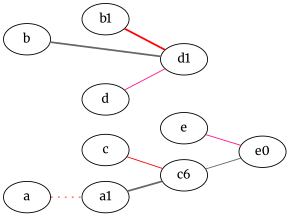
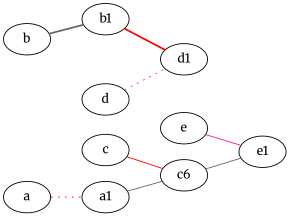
(106, 49) -> (66, 29)
(145, 79) -> (145, 79)
(263, 152) -> (263, 152)
(145, 186) -> (145, 186)
